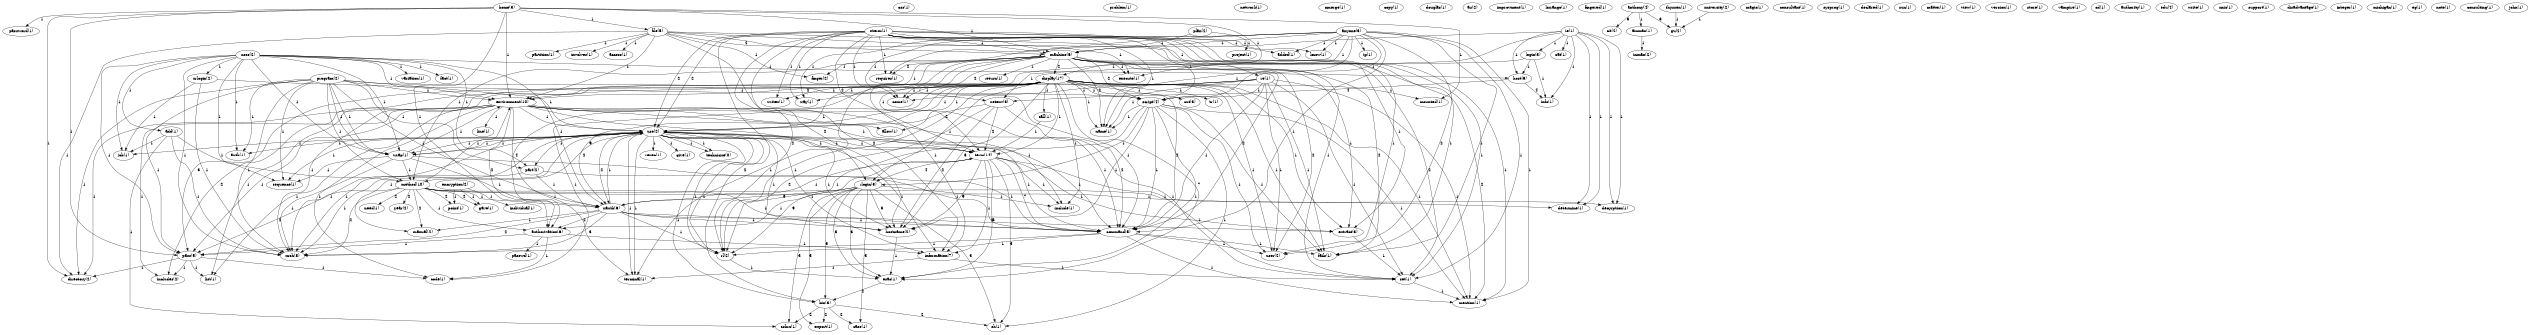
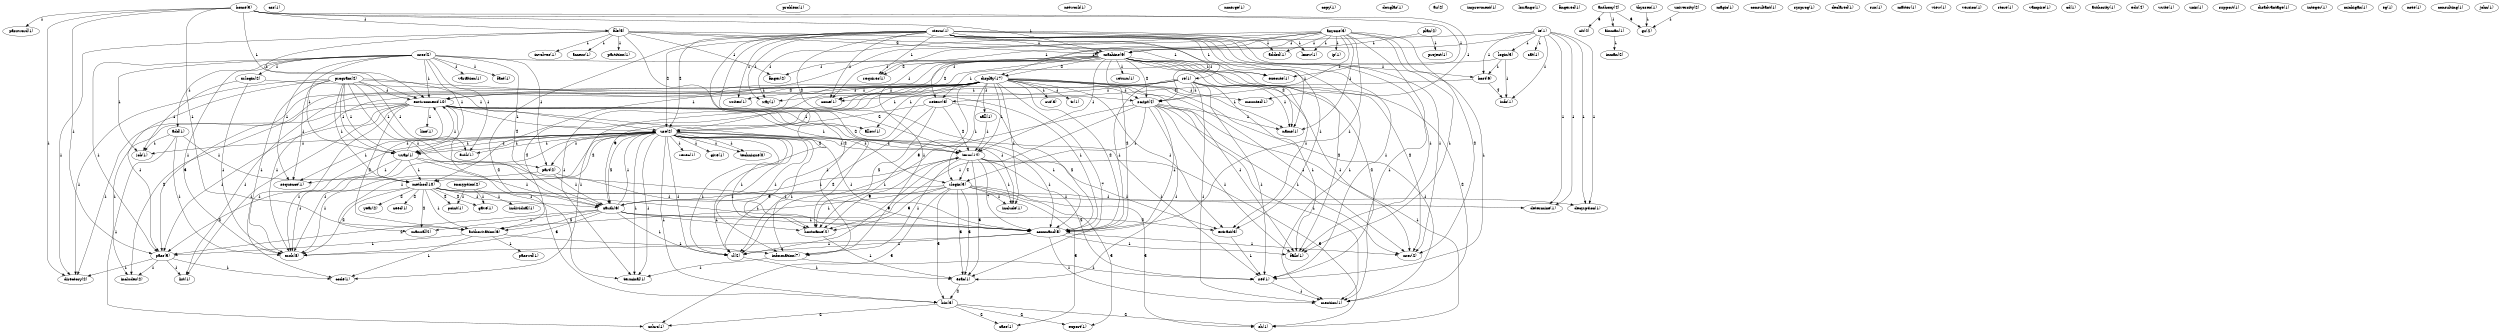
(1337, 116) -> none
(561, 132) -> (517, 132)
(1200, 220) -> (1081, 220)
